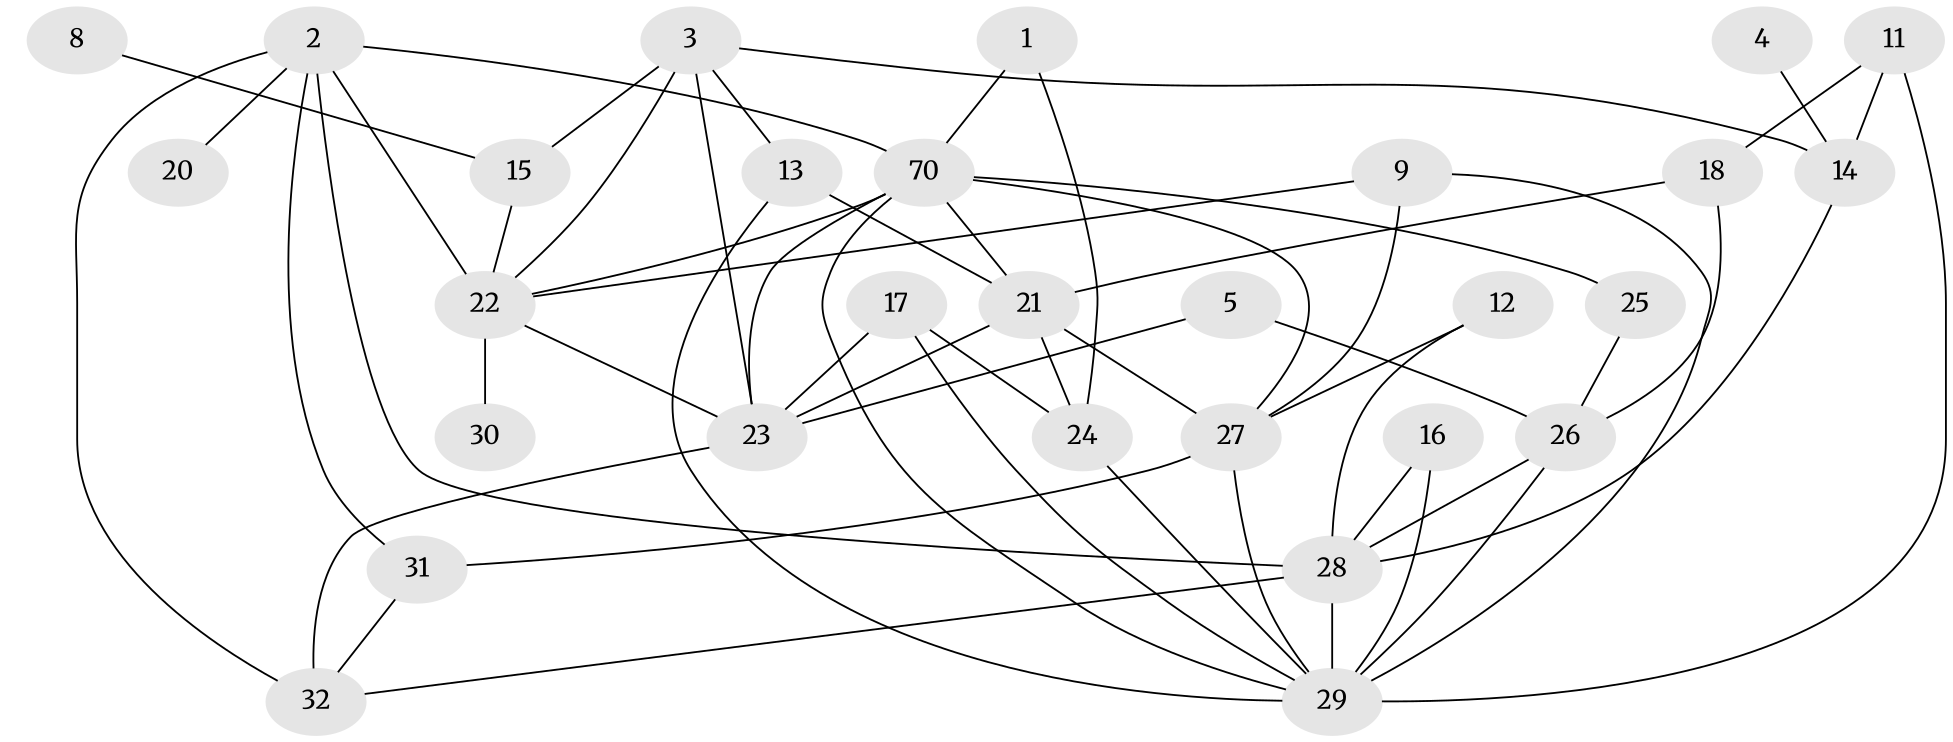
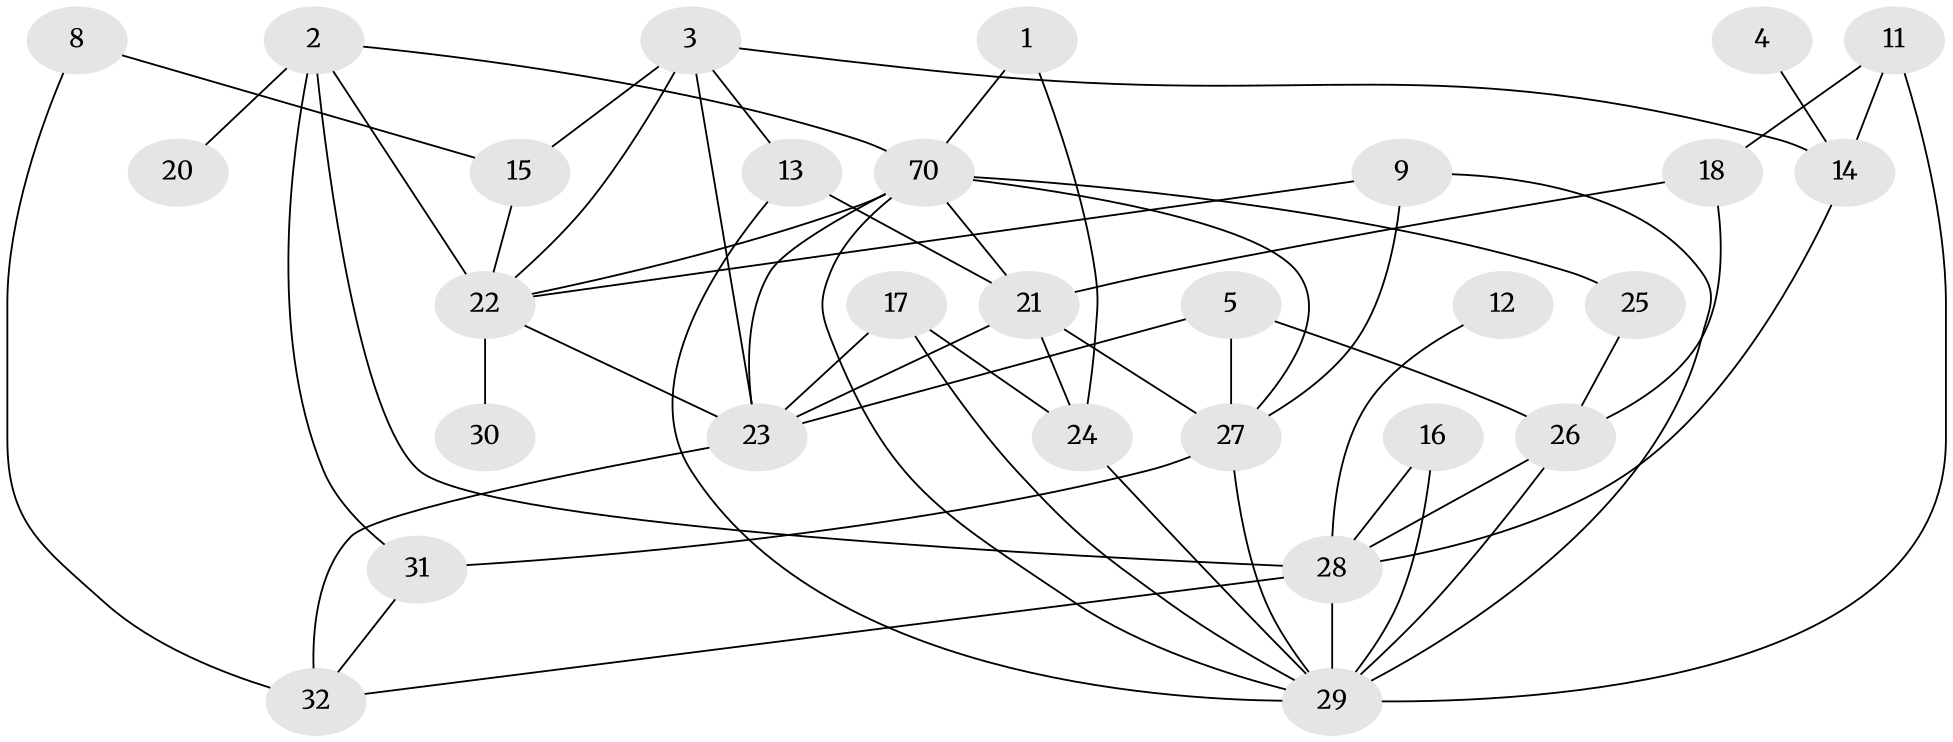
(77, 359) -> (8, 445)
(1367, 371) -> (1231, 371)
